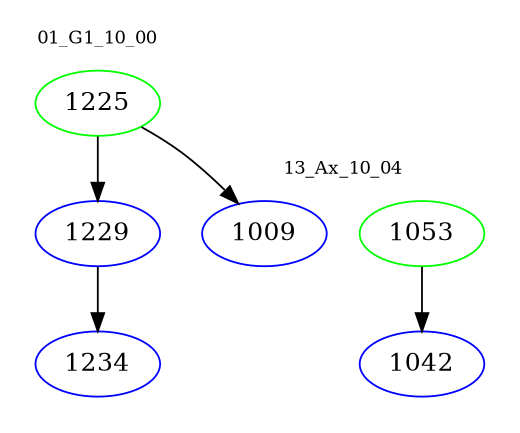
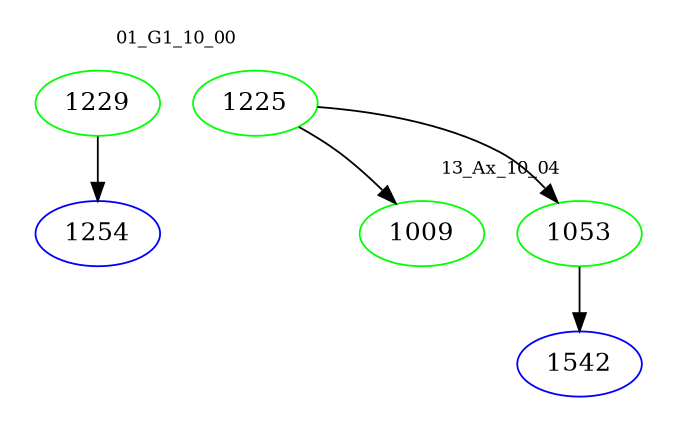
(98, 160) -> (439, 128)
(98, 234) -> (98, 103)
(264, 234) -> (422, 234)
(98, 364) -> (98, 234)
(422, 364) -> (580, 364)
